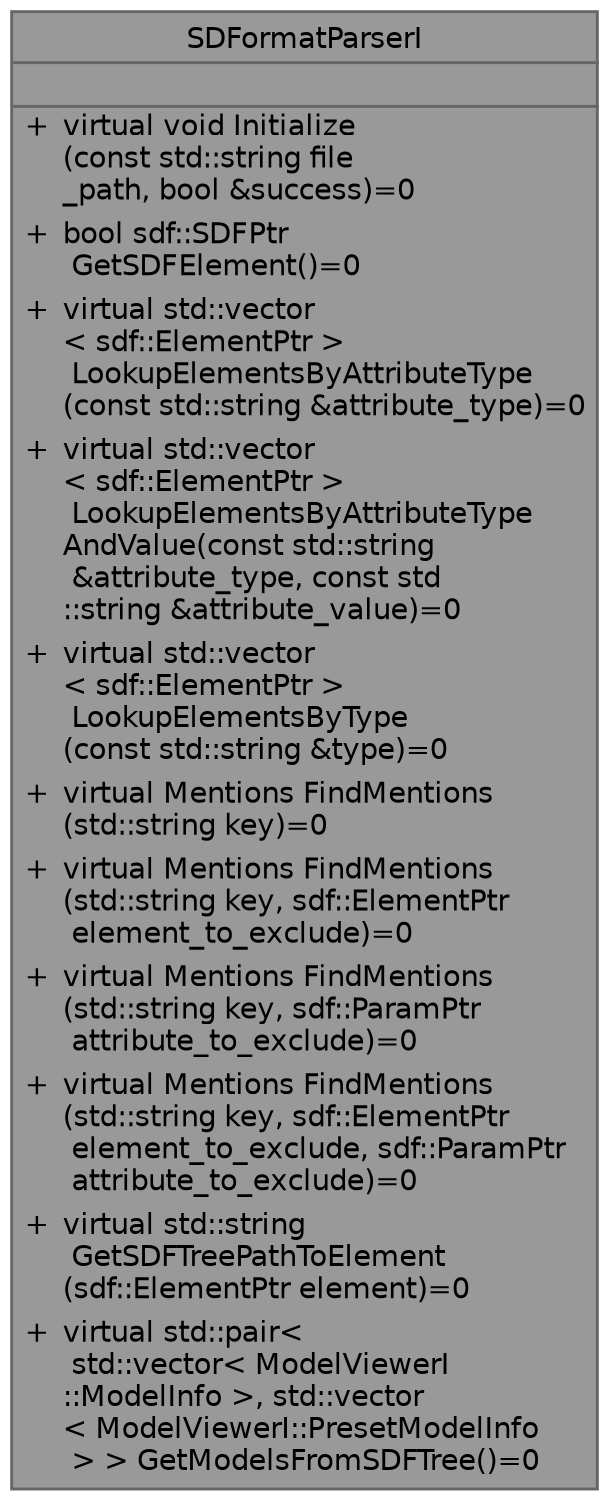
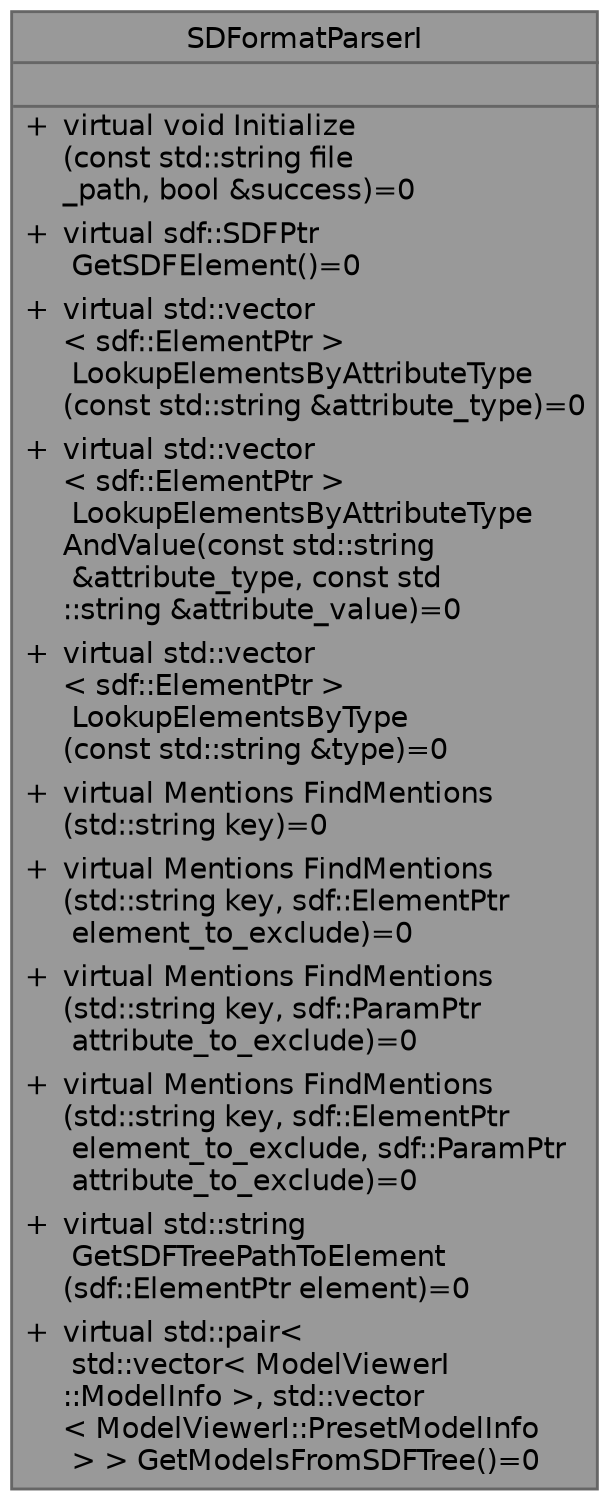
(176, 235) -> (191, 235)
